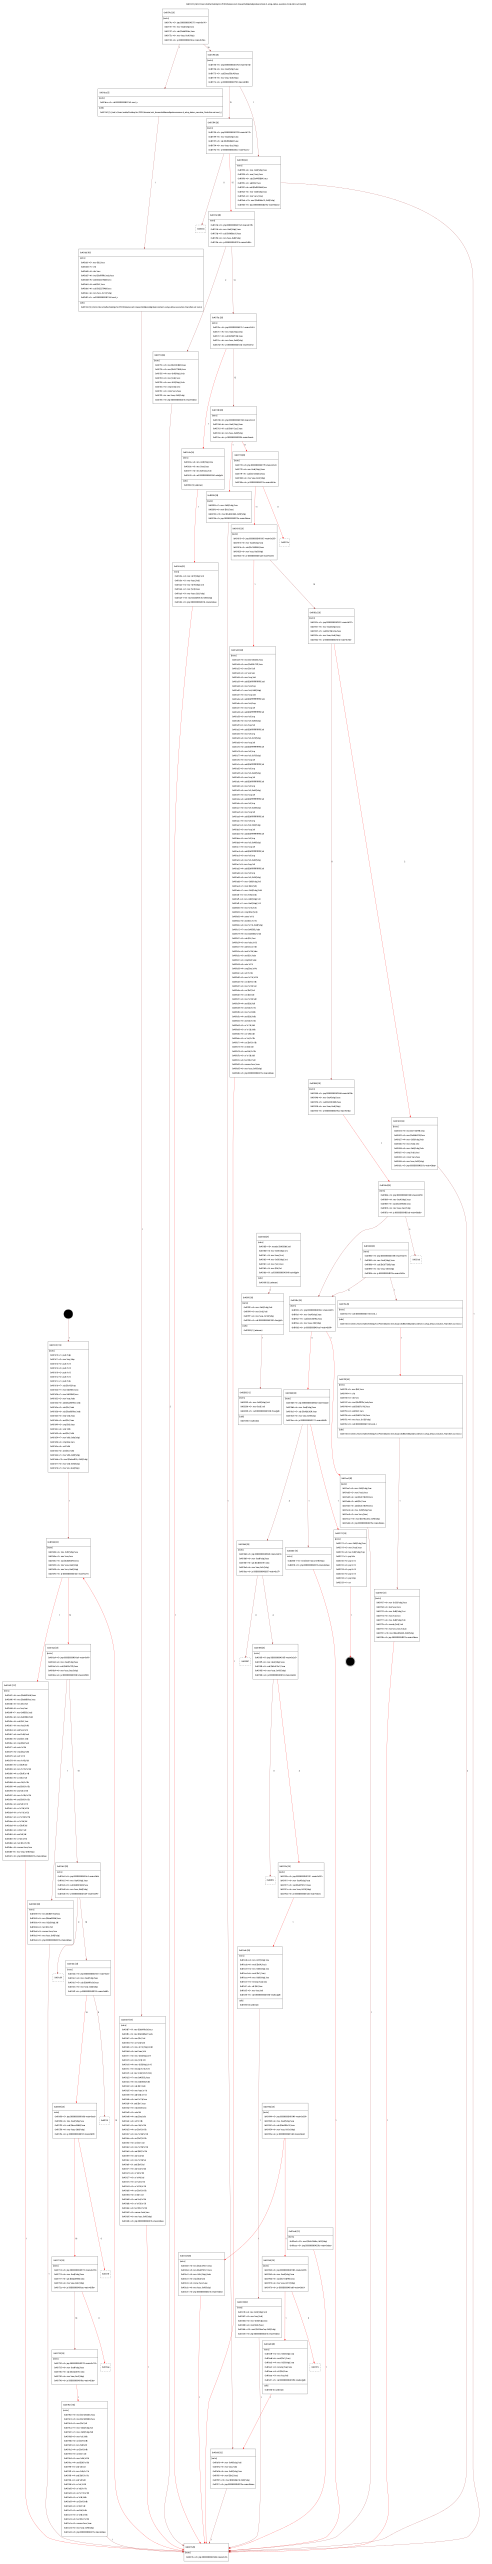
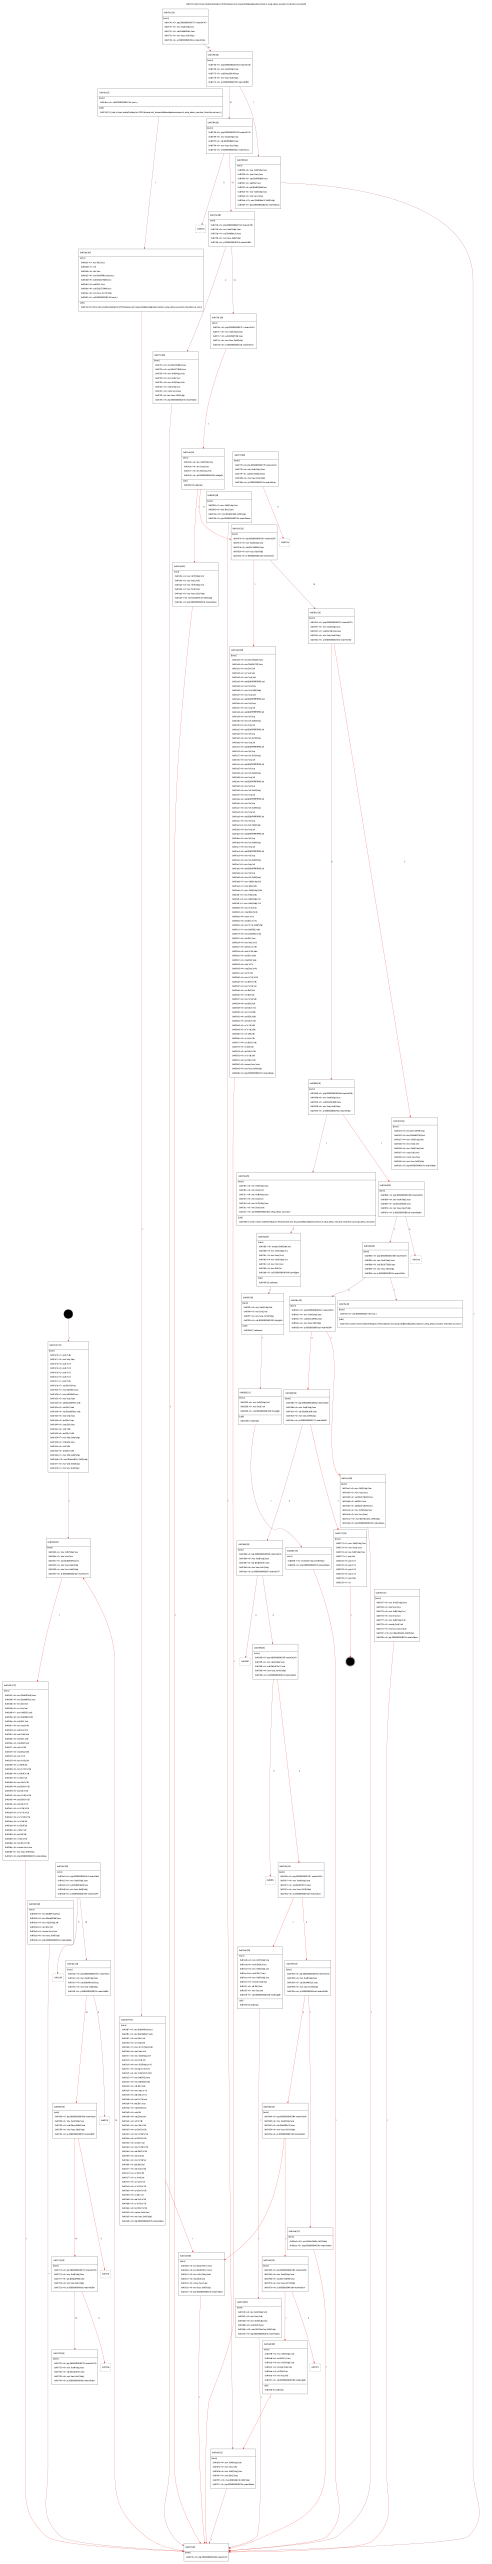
(172, 66) -> none
(234, 424) -> none
(255, 505) -> (202, 522)
none -> (306, 1199)
(345, 1248) -> (394, 1229)
(400, 1407) -> none
(308, 1485) -> (255, 1497)
(68, 1662) -> none
(467, 1949) -> none
none -> (308, 1978)
(147, 2395) -> (179, 2216)
(85, 2469) -> none
